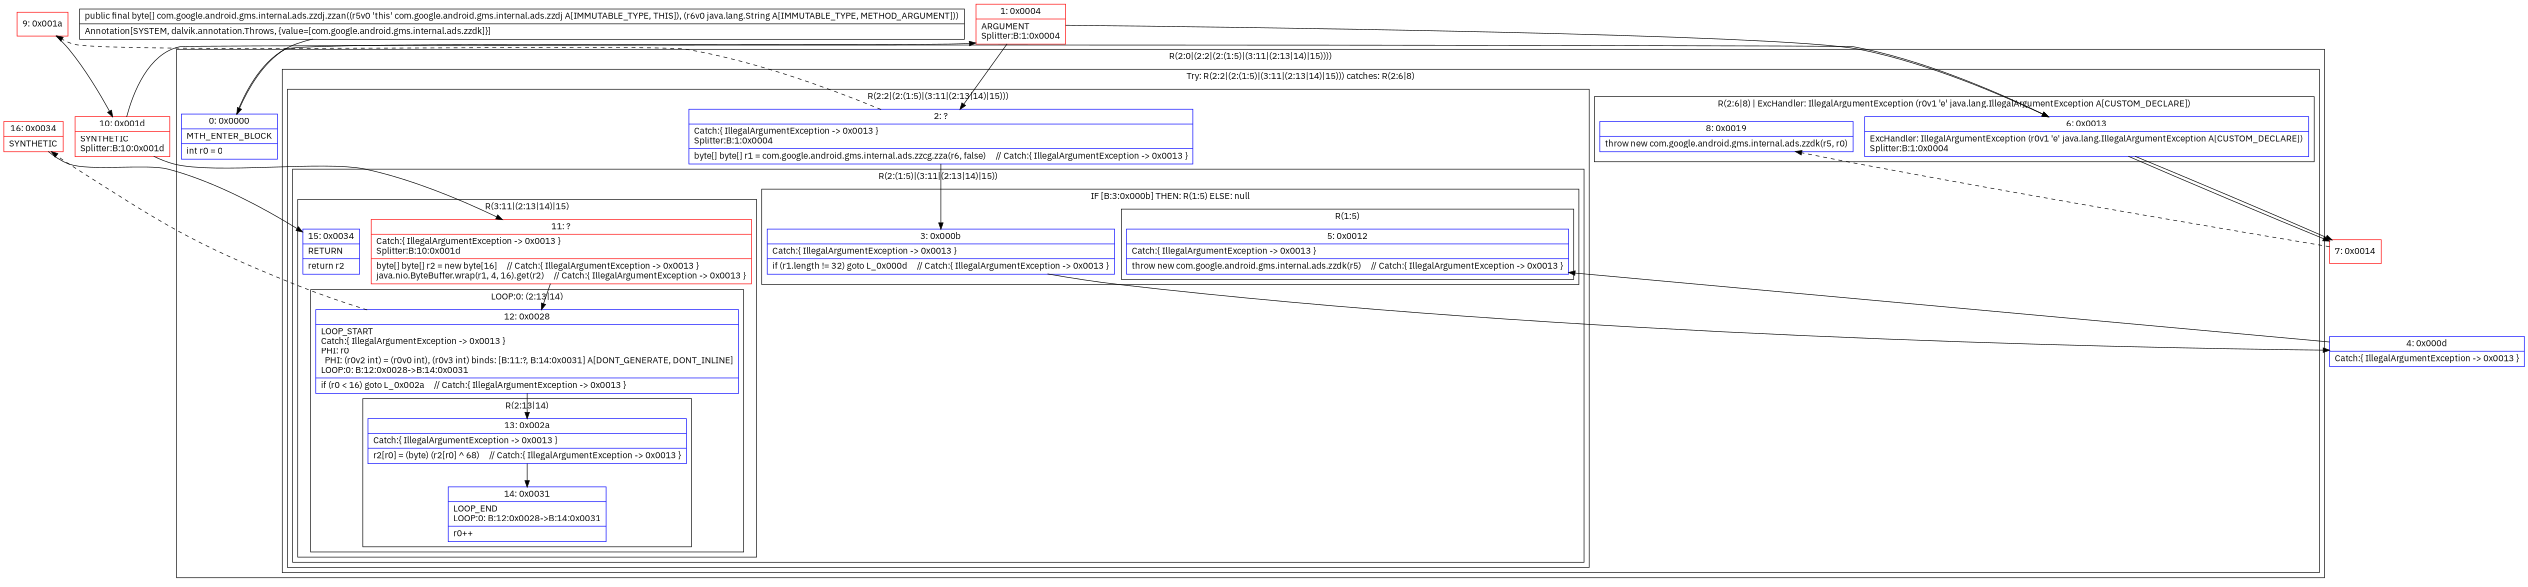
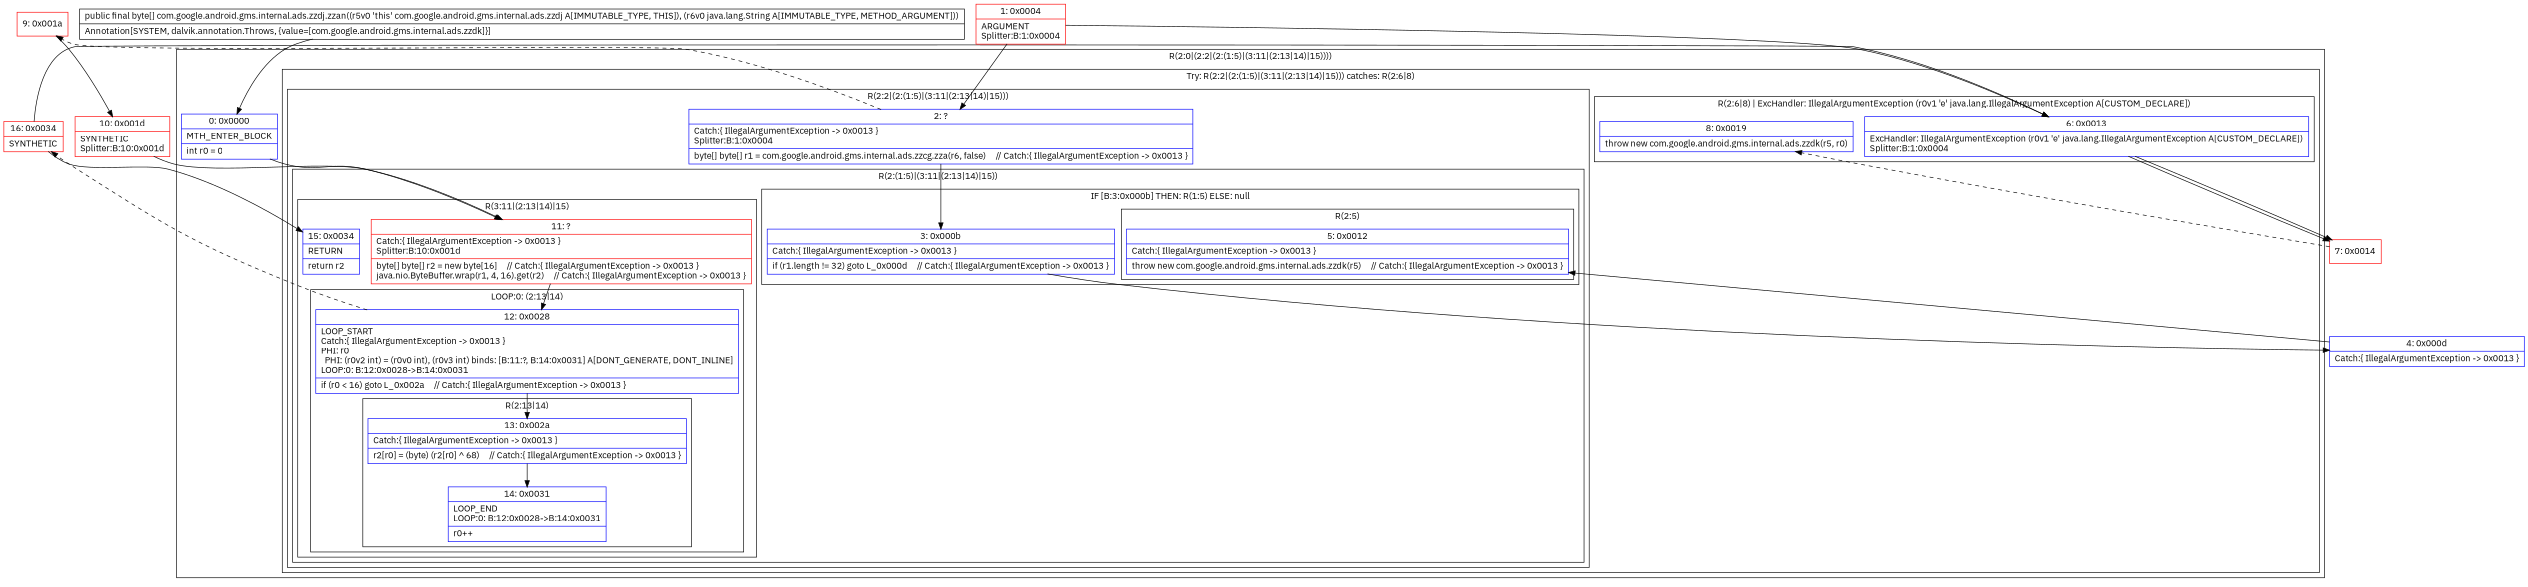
(586, 44) -> (386, 174)
(1071, 45) -> (1019, 45)
(1348, 217) -> (1348, 217)
